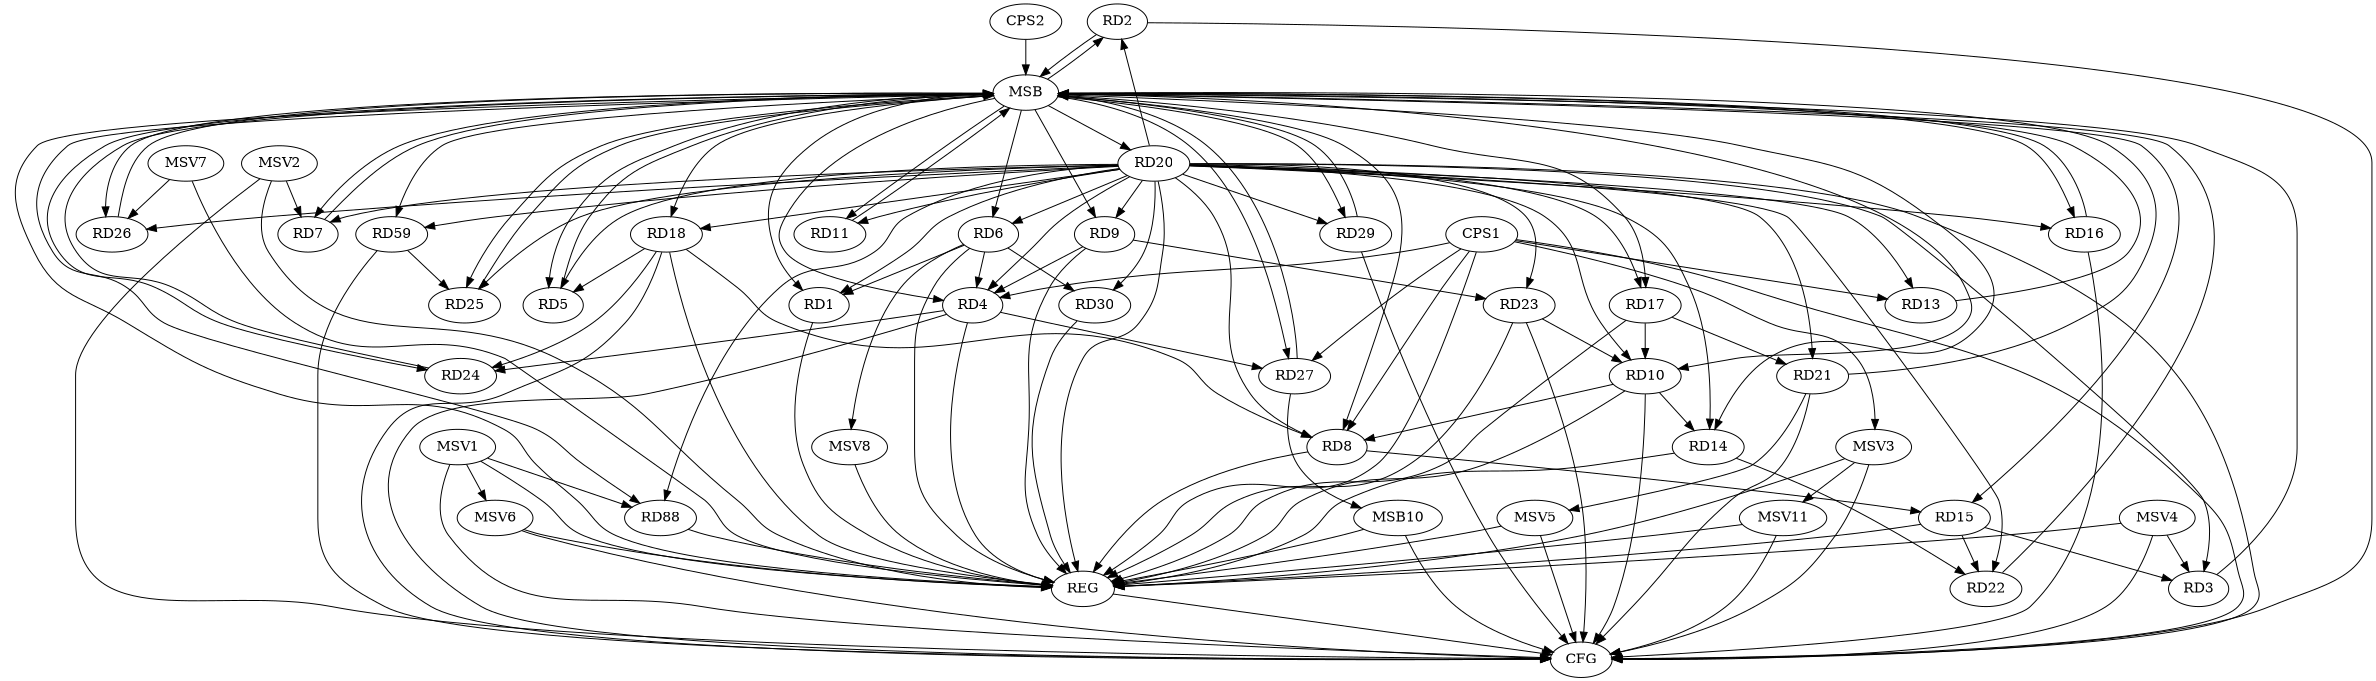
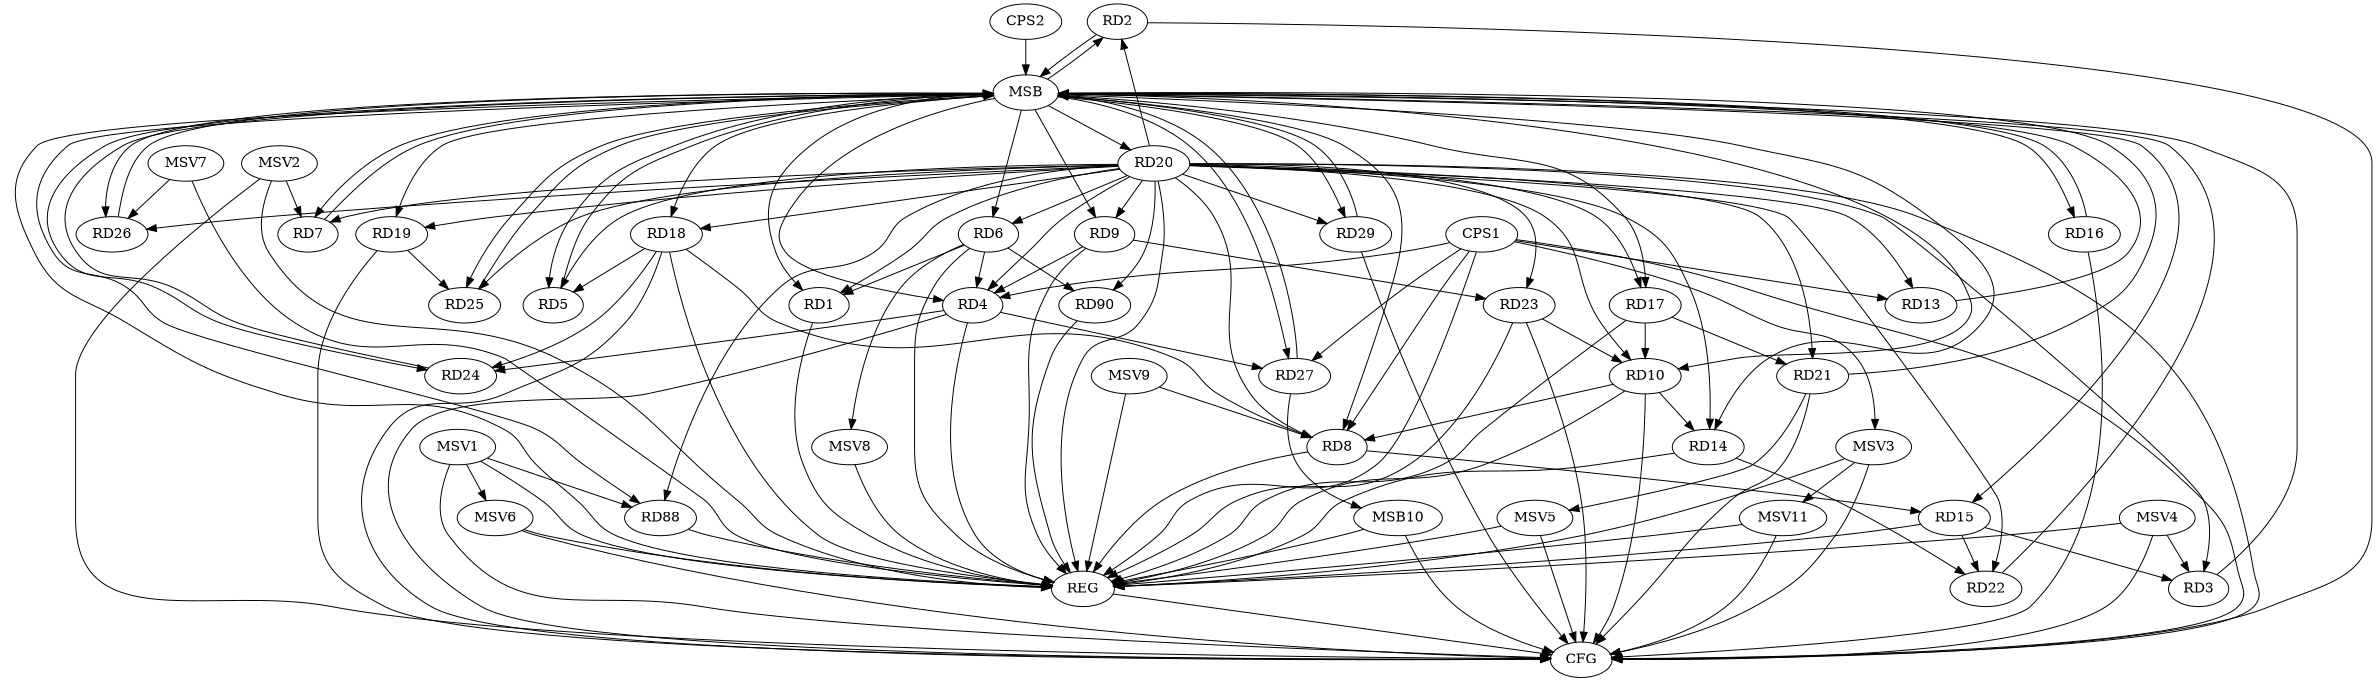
(1616, 189) -> none
(392, 234) -> (392, 234)
(830, 234) -> none
(1095, 305) -> (1095, 305)
none -> (1129, 376)
